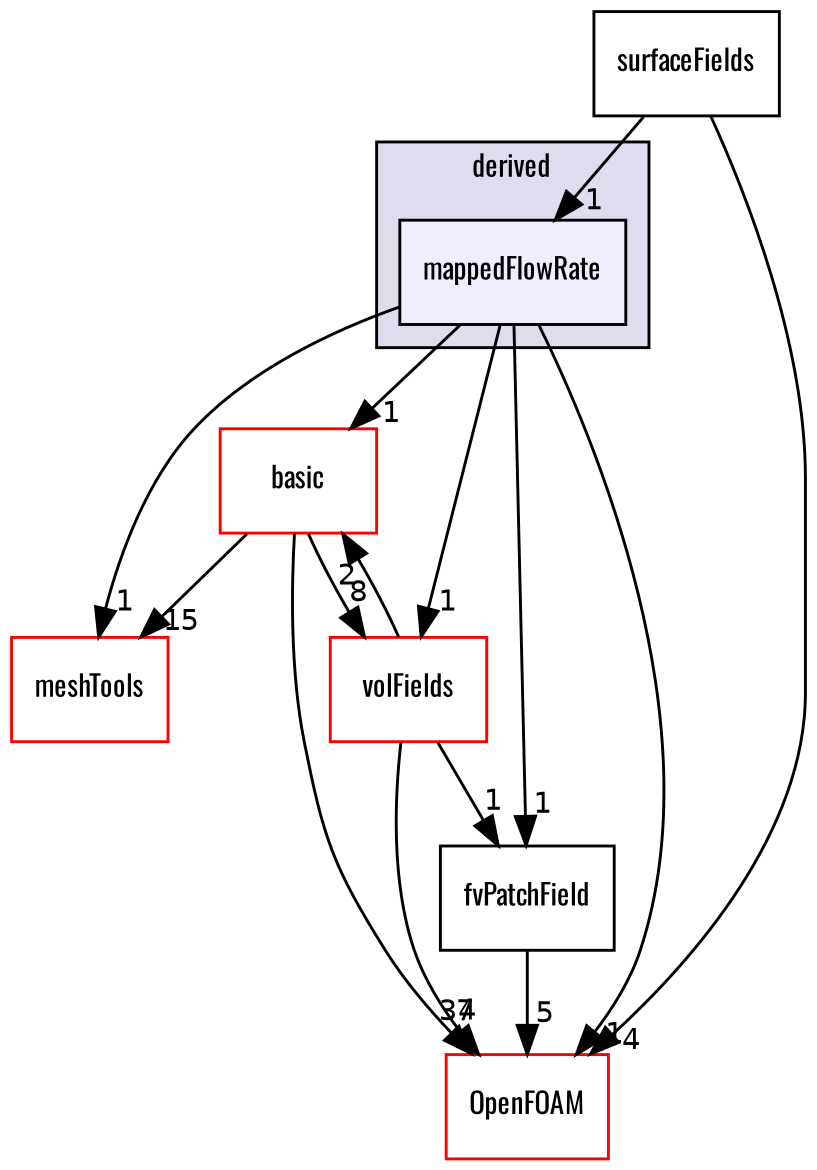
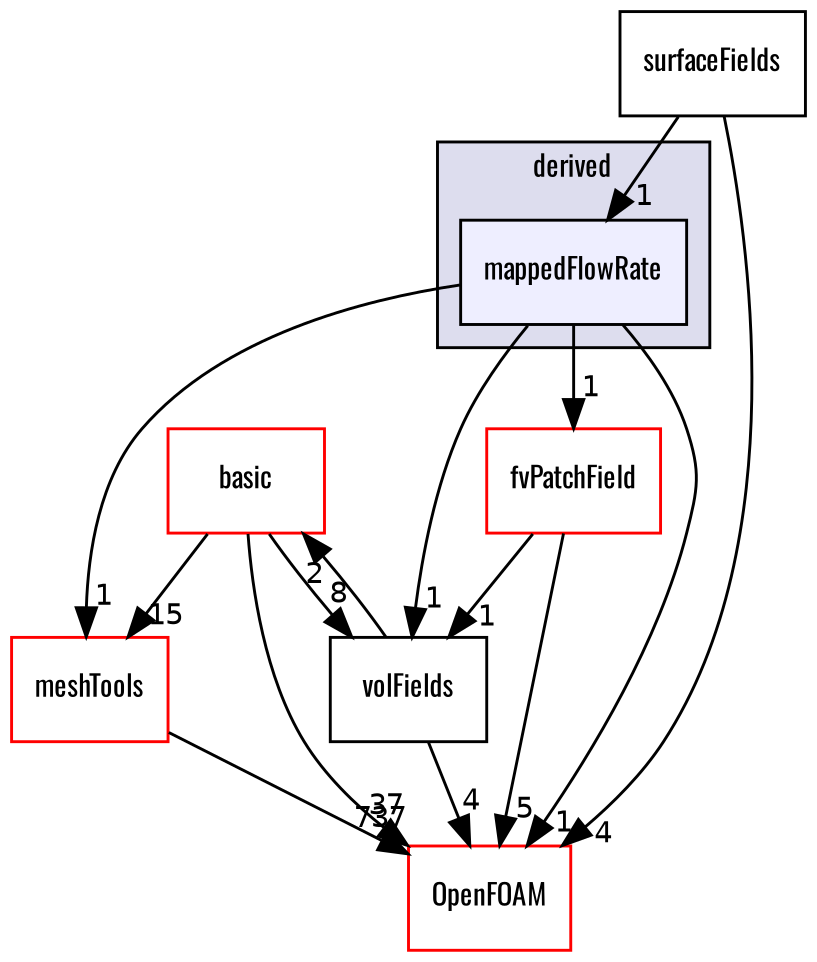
(416, 367) -> none
(409, 690) -> (409, 690)
(461, 781) -> (500, 574)
none -> (275, 786)
(527, 898) -> (574, 481)
